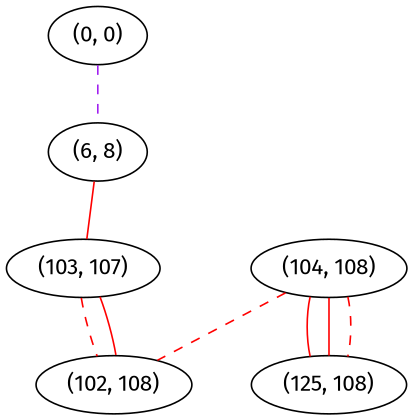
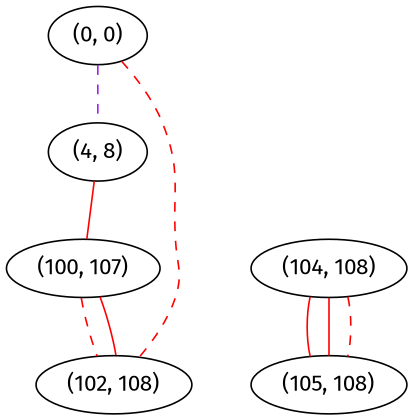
(98, 152) -> (98, 152)
(83, 268) -> (83, 268)
(221, 327) -> (175, 208)
(329, 385) -> (329, 385)
